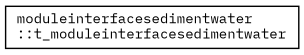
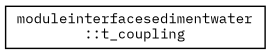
(152, 27) -> (135, 27)
